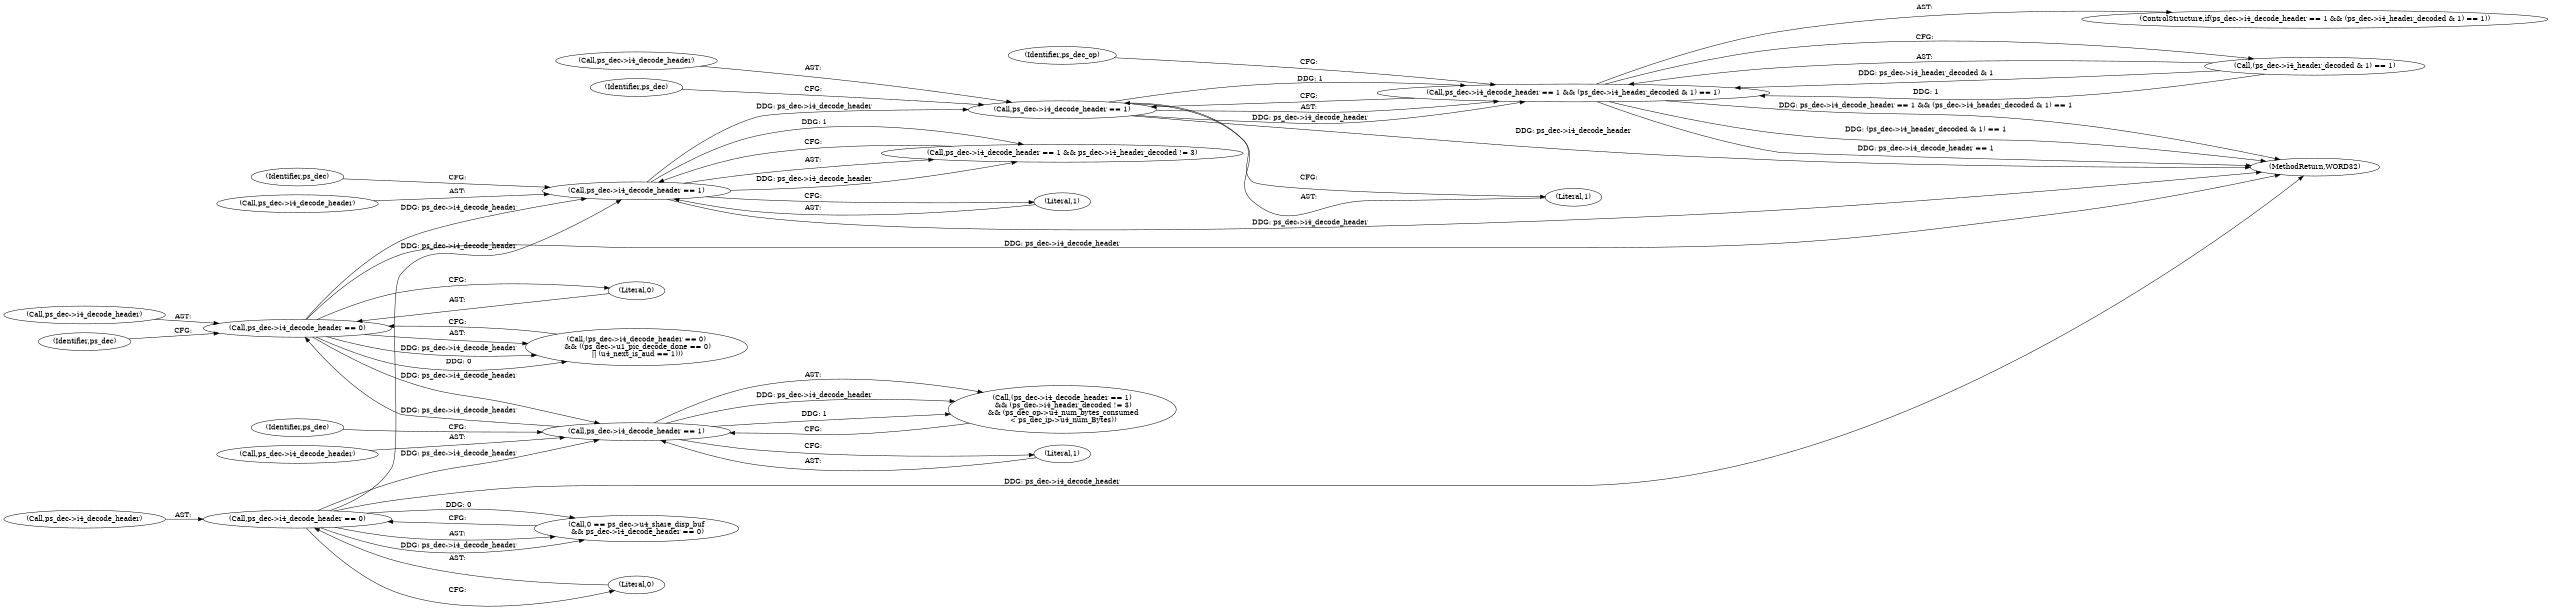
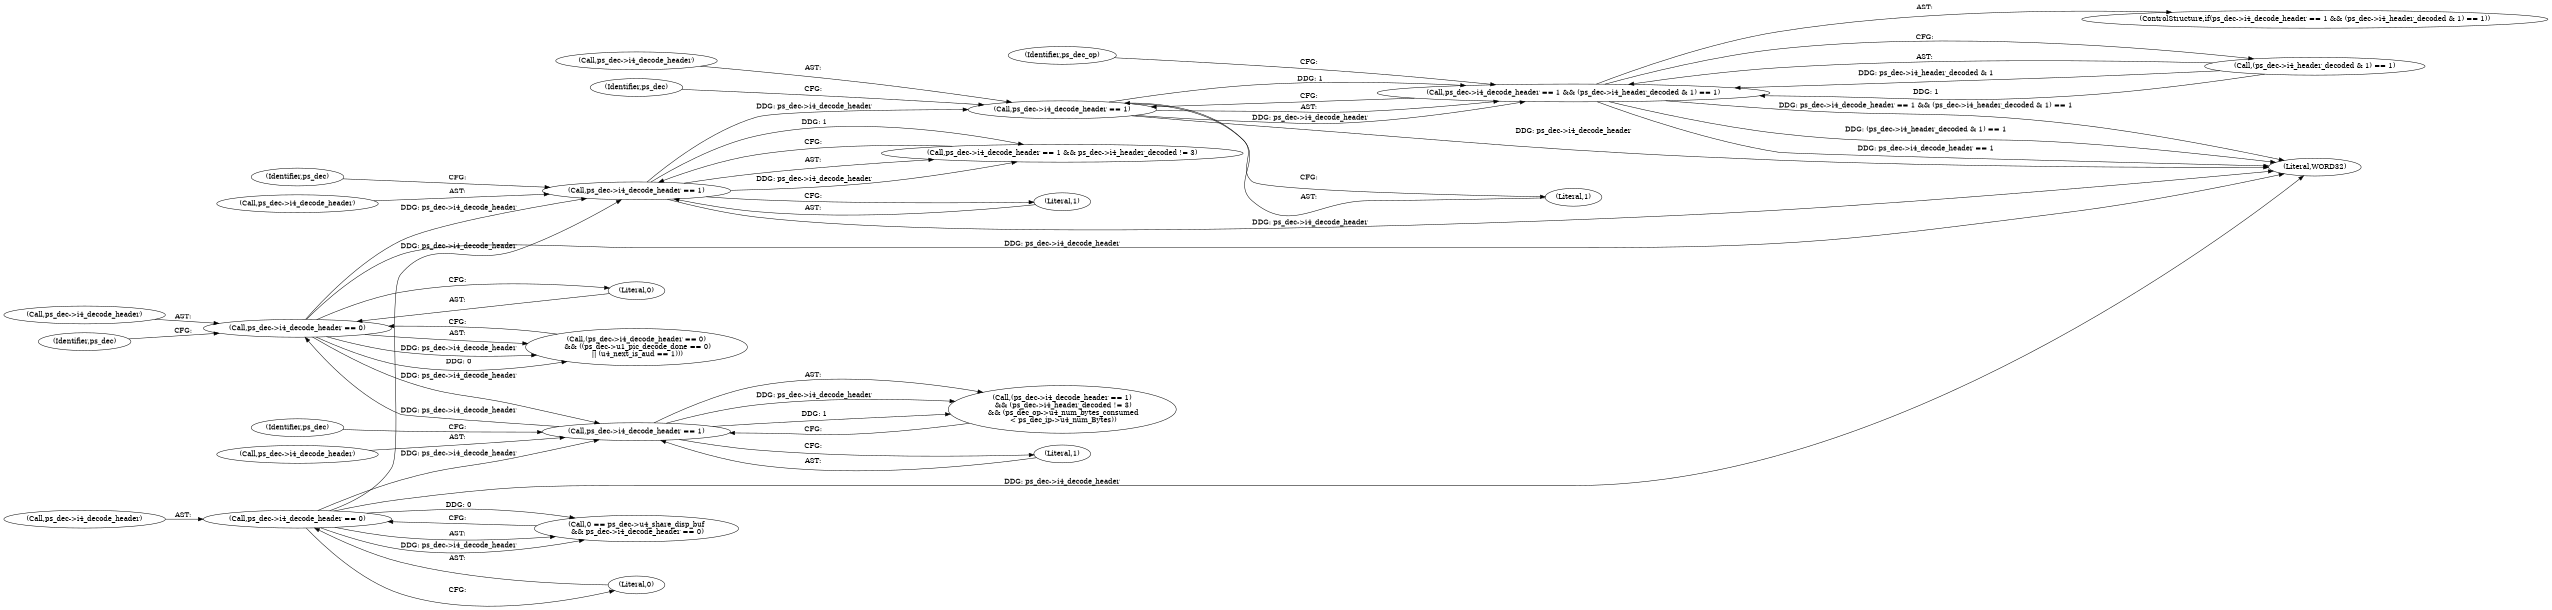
(2315, 167) -> (2315, 167)
